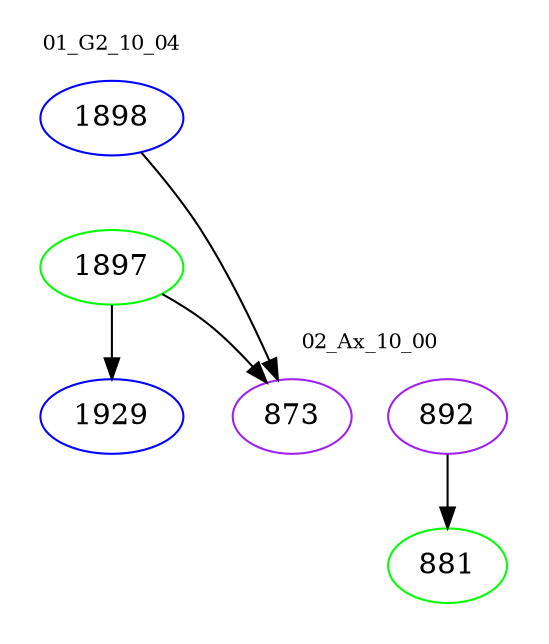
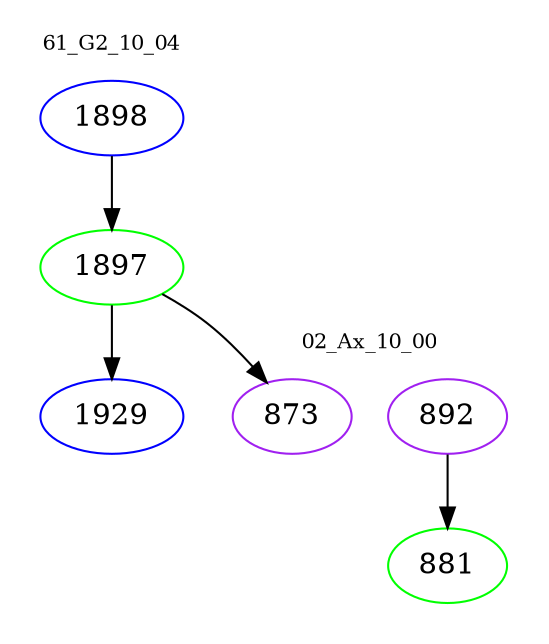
(112, 45) -> (112, 45)
(214, 251) -> (112, 183)
